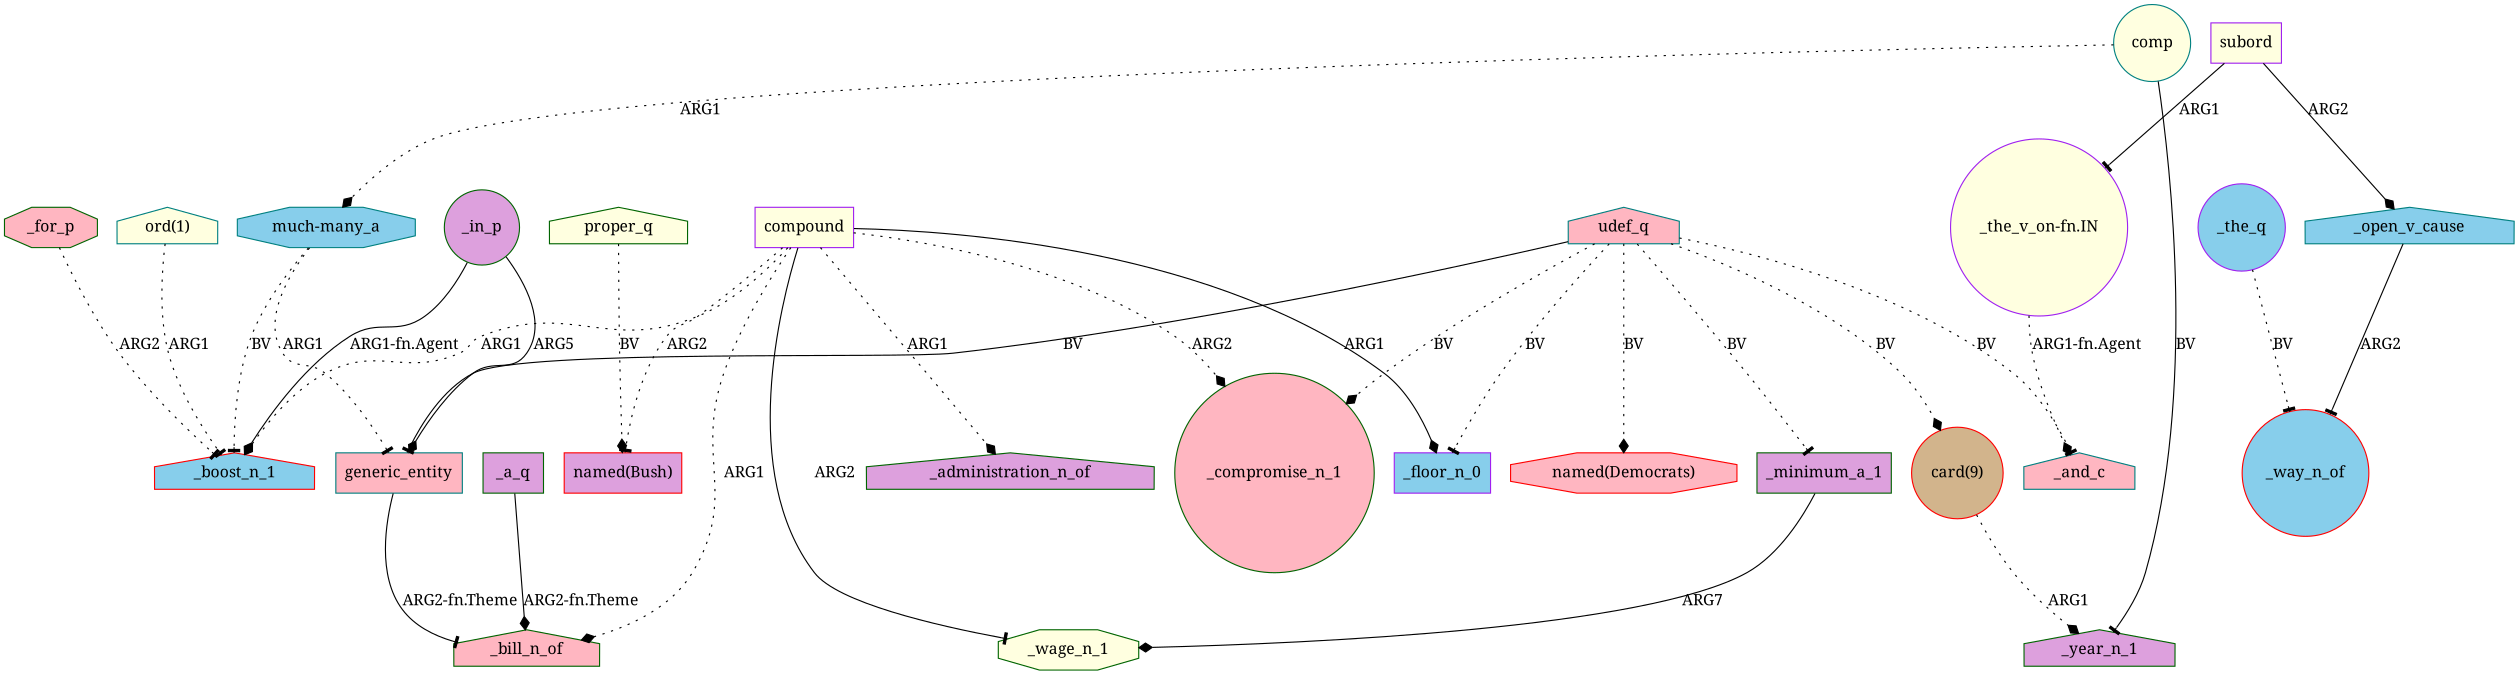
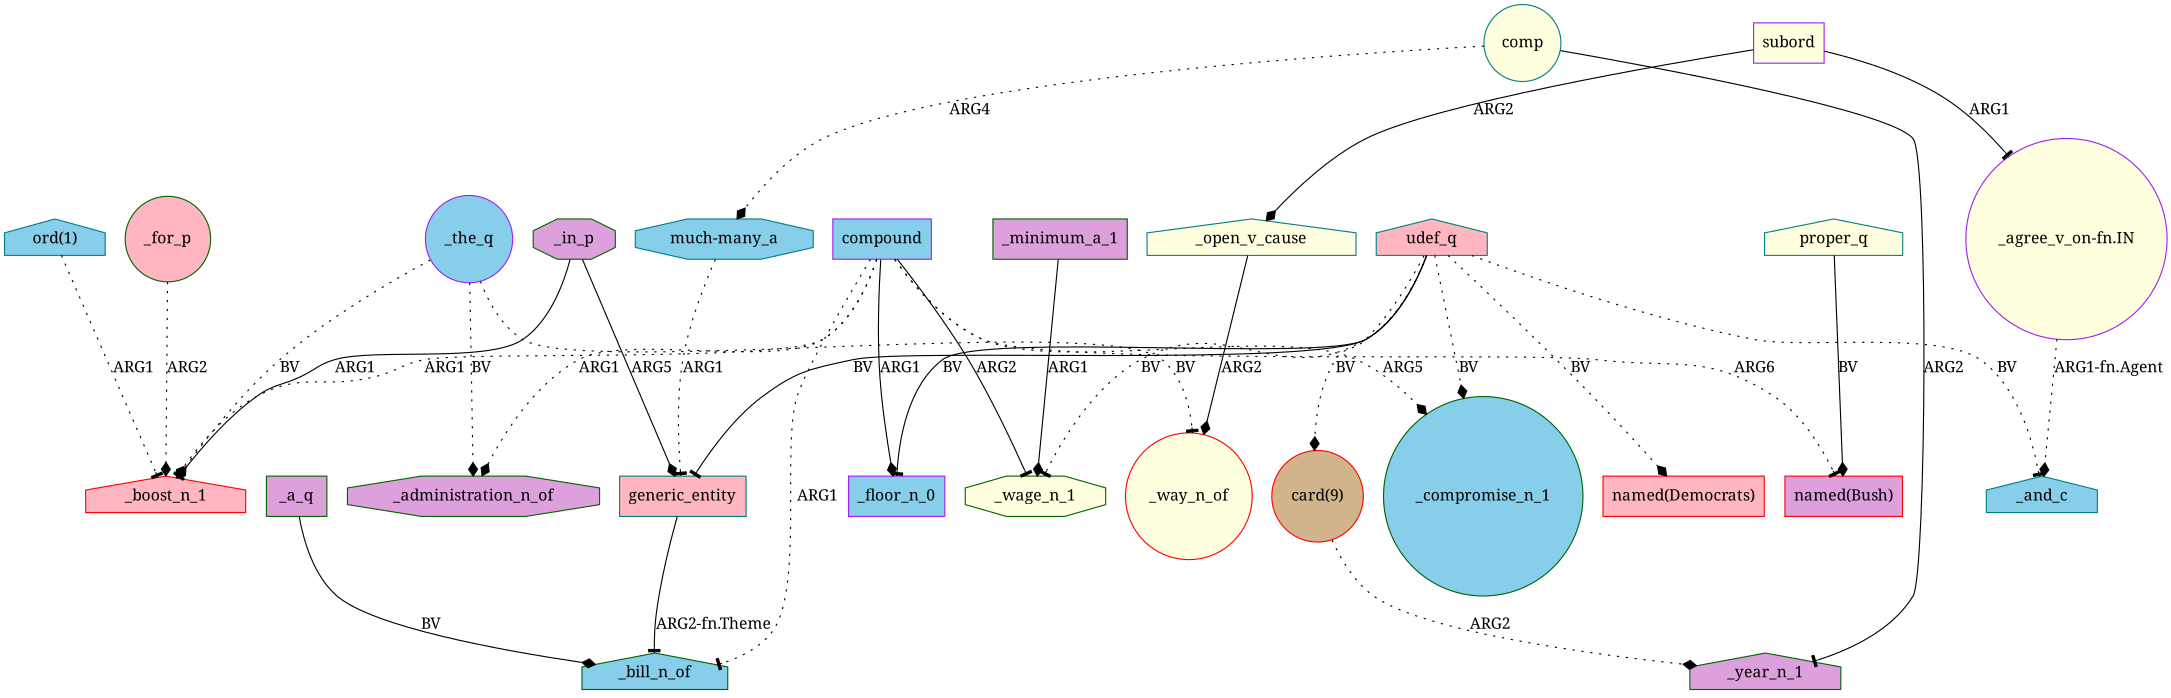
(701, 110) -> (970, 110)
(51, 227) -> (168, 239)
(167, 227) -> (55, 239)
(482, 227) -> (574, 239)
(619, 227) -> (1834, 239)
(804, 227) -> (882, 239)
(2039, 227) -> (2066, 239)
(2410, 227) -> (1252, 239)
(2368, 326) -> (1227, 338)
(250, 340) -> (291, 350)
(619, 341) -> (1838, 359)
(1525, 341) -> (1145, 348)
(405, 345) -> (355, 368)
(687, 345) -> (1755, 368)
(1212, 345) -> (1403, 368)
(1723, 345) -> (1129, 367)
(2186, 345) -> (1944, 368)
(124, 359) -> (167, 372)
none -> (471, 373)
(714, 463) -> (791, 467)
(235, 473) -> (166, 496)
(1010, 473) -> (474, 496)
(1274, 473) -> (1483, 496)
(1624, 473) -> (1684, 496)
(2079, 473) -> (2042, 496)
(2305, 473) -> (1189, 496)
(581, 601) -> (432, 624)
(1703, 601) -> (1068, 368)
(2069, 601) -> (1491, 624)
(527, 650) -> (655, 673)
